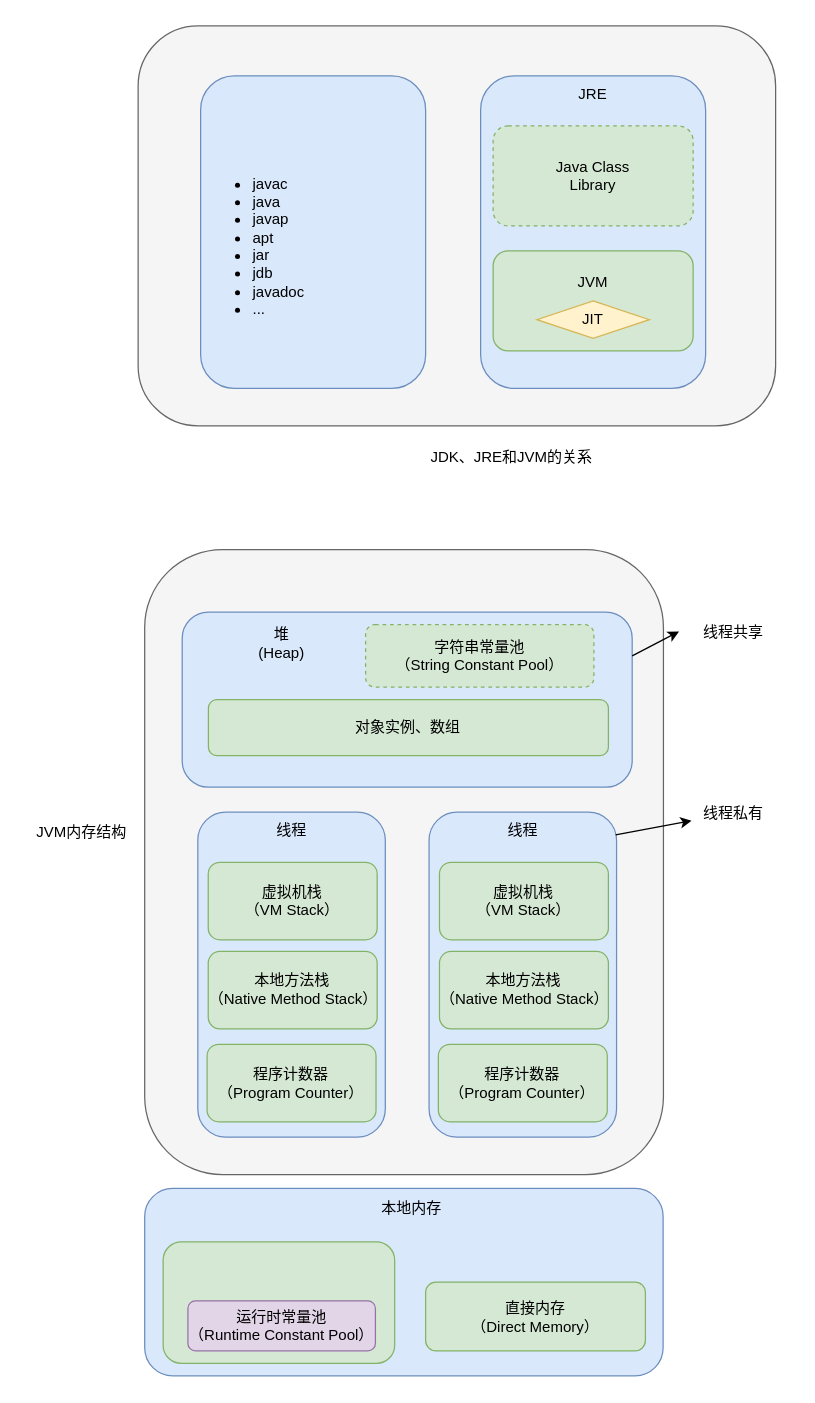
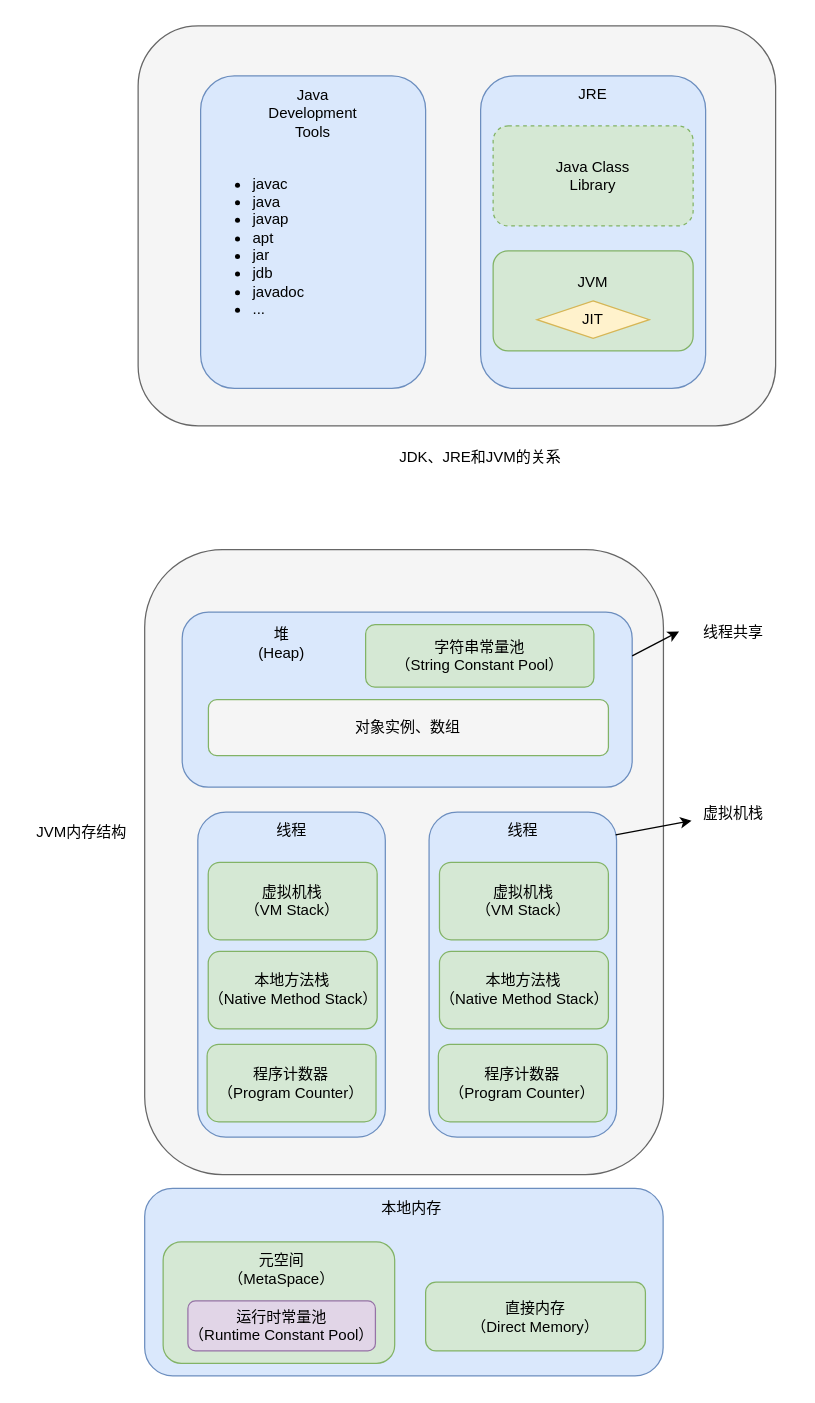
none -> (313, 113)
(512, 457) -> (481, 457)
(480, 656) -> (480, 656)
(408, 727) -> (408, 727)
(734, 813) -> (734, 813)
none -> (282, 1269)
